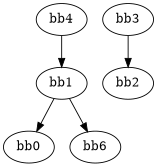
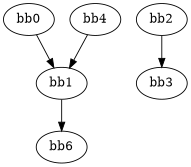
(128, 47) -> (162, 47)
(47, 111) -> (43, 47)
